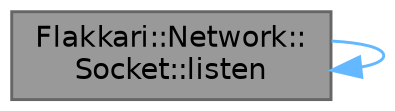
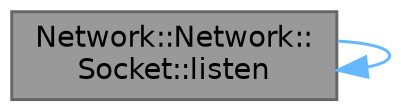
(171, 56) -> (174, 56)
